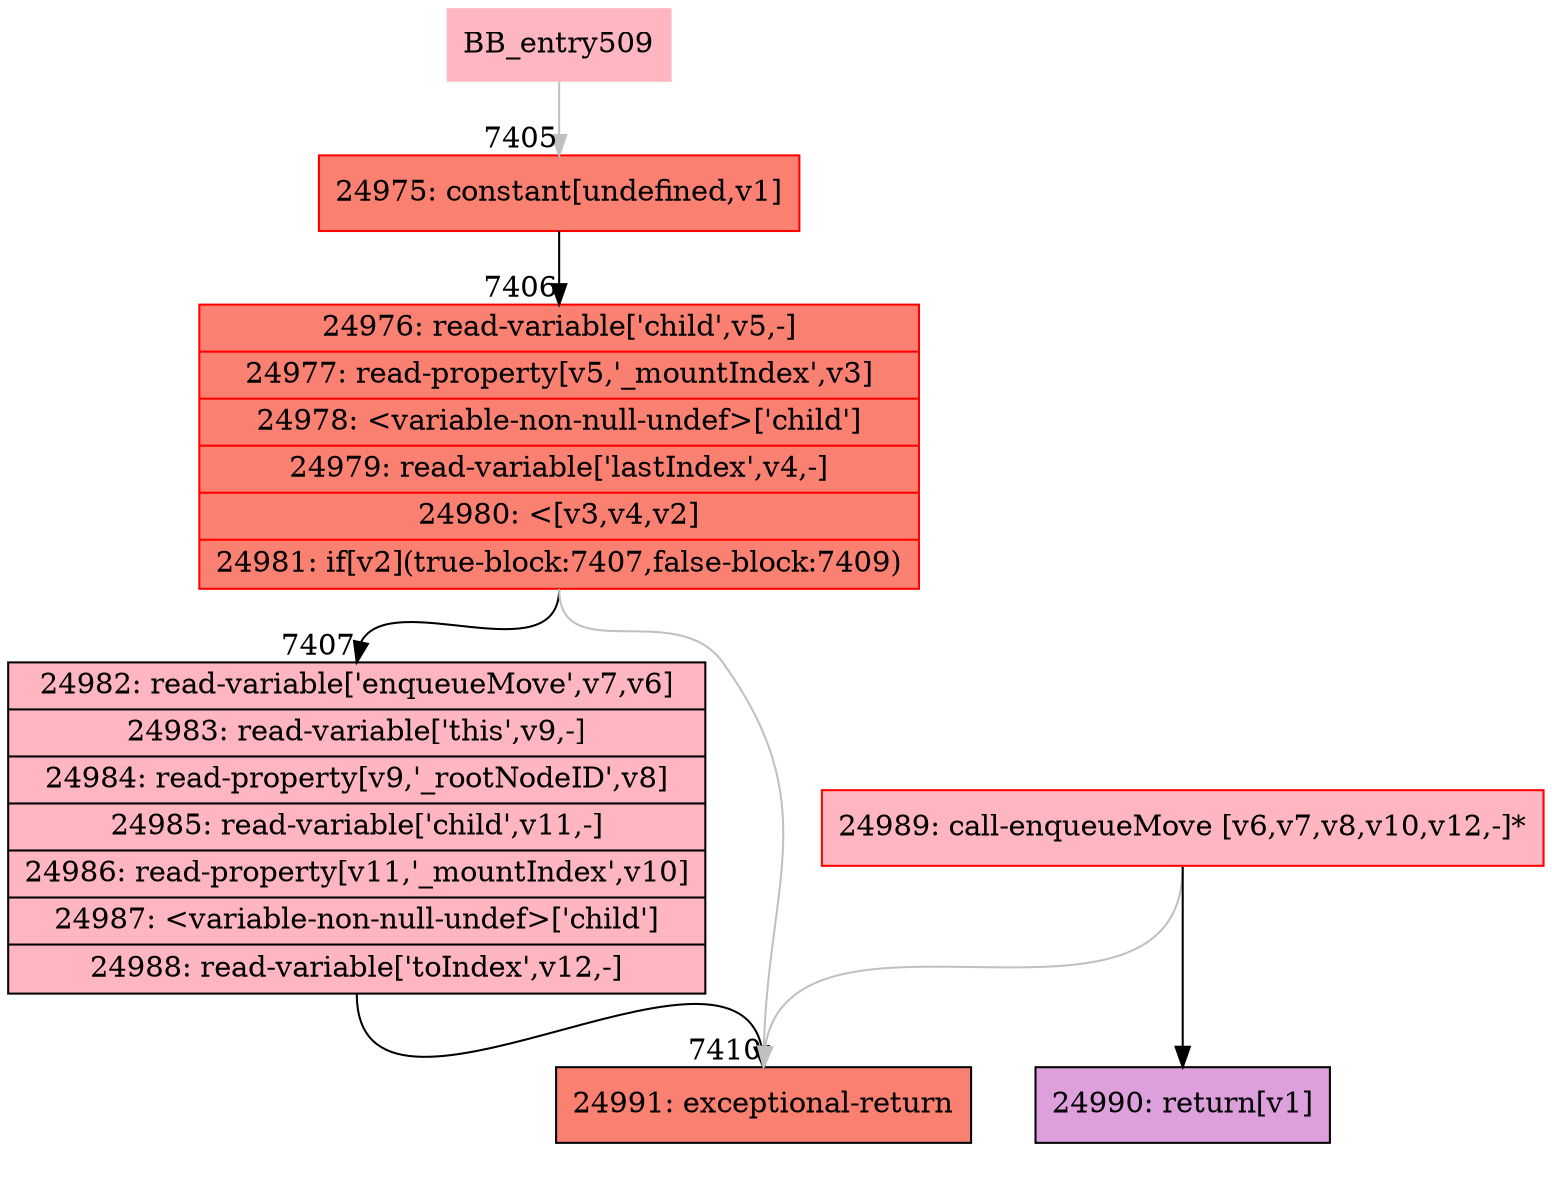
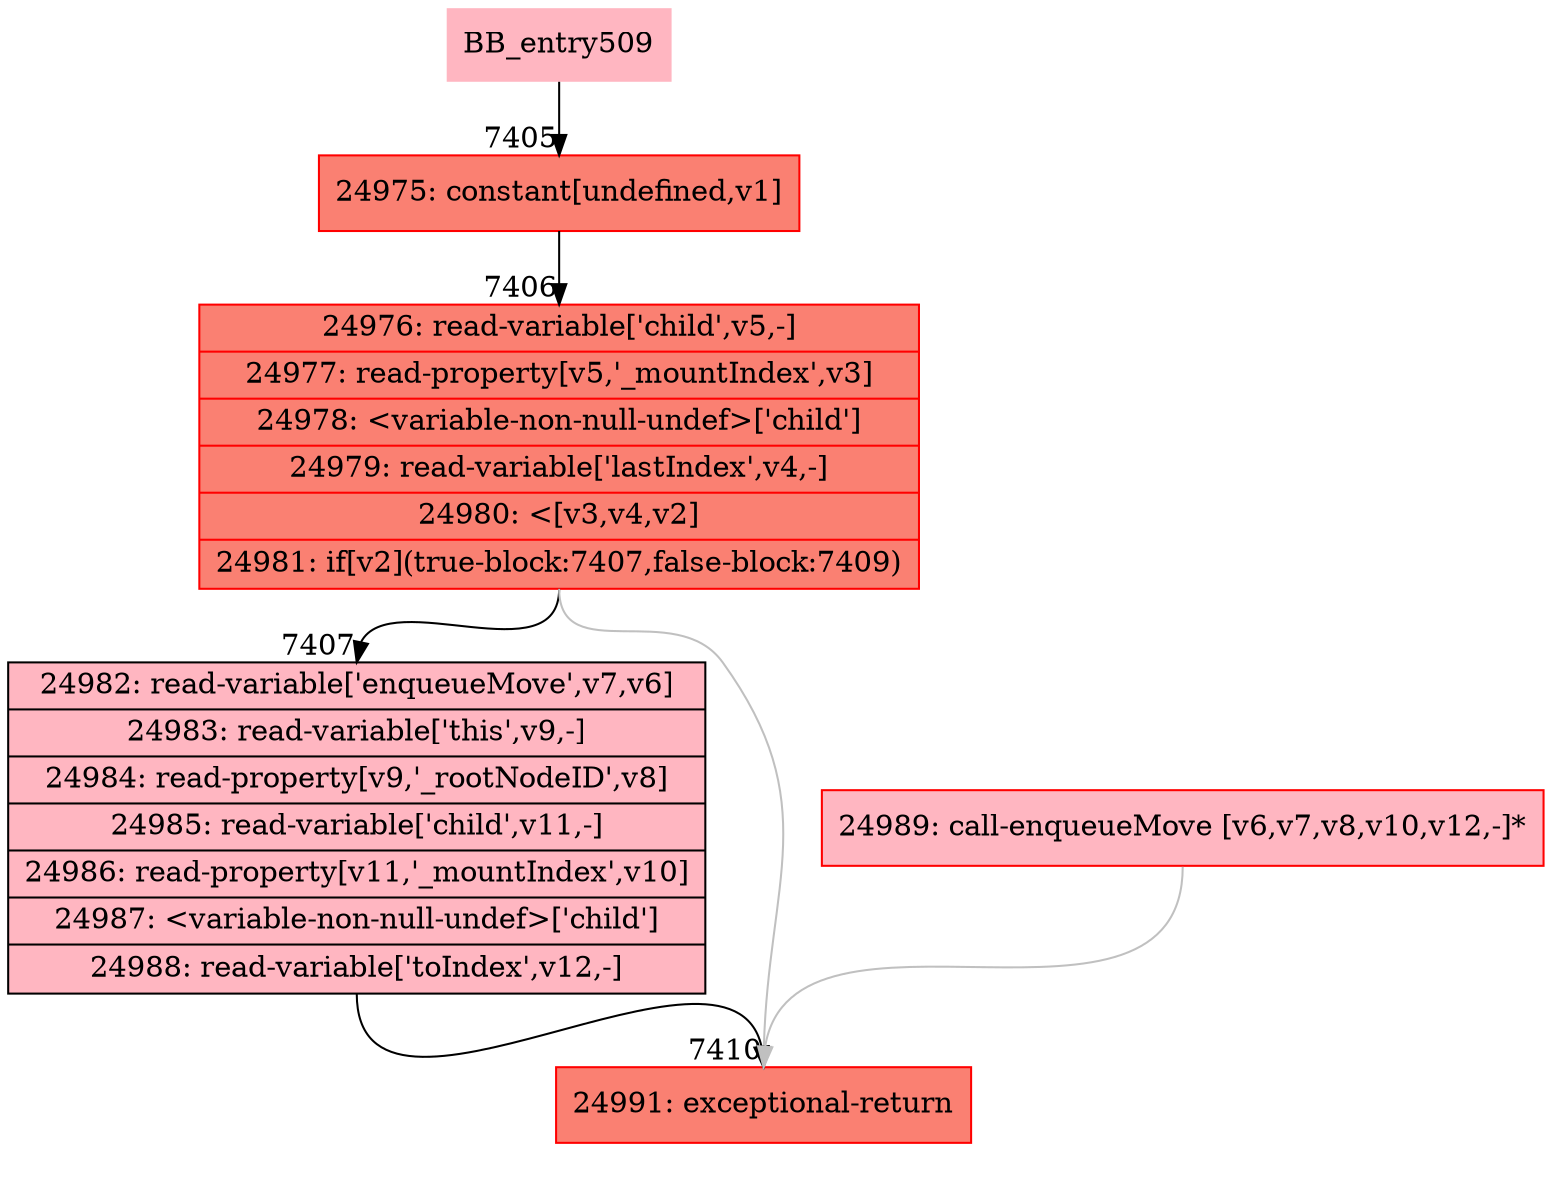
(559, 108) -> (559, 108)
(764, 1105) -> (764, 1105)
(1183, 1105) -> none
